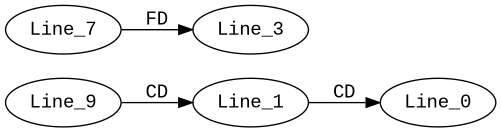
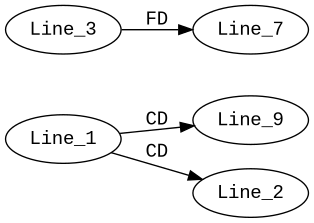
(150, 30) -> (150, 30)
(150, 103) -> (150, 130)
(438, 103) -> (251, 193)
